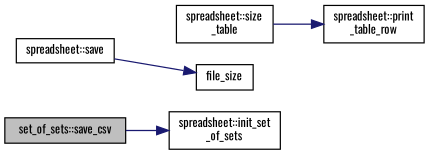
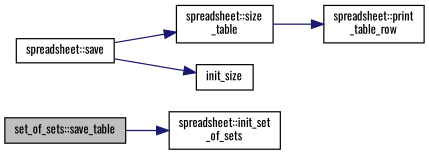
none -> (139, 38)
(225, 77) -> (225, 77)
(65, 130) -> (65, 130)
